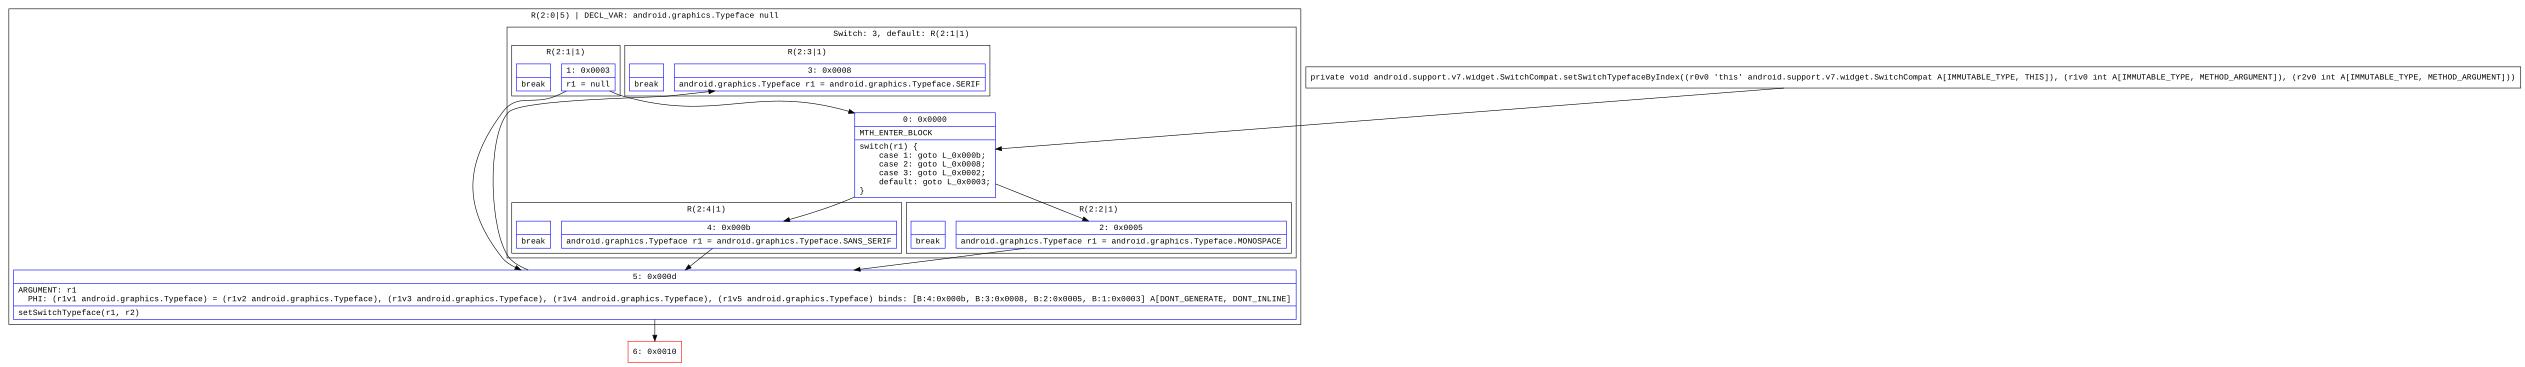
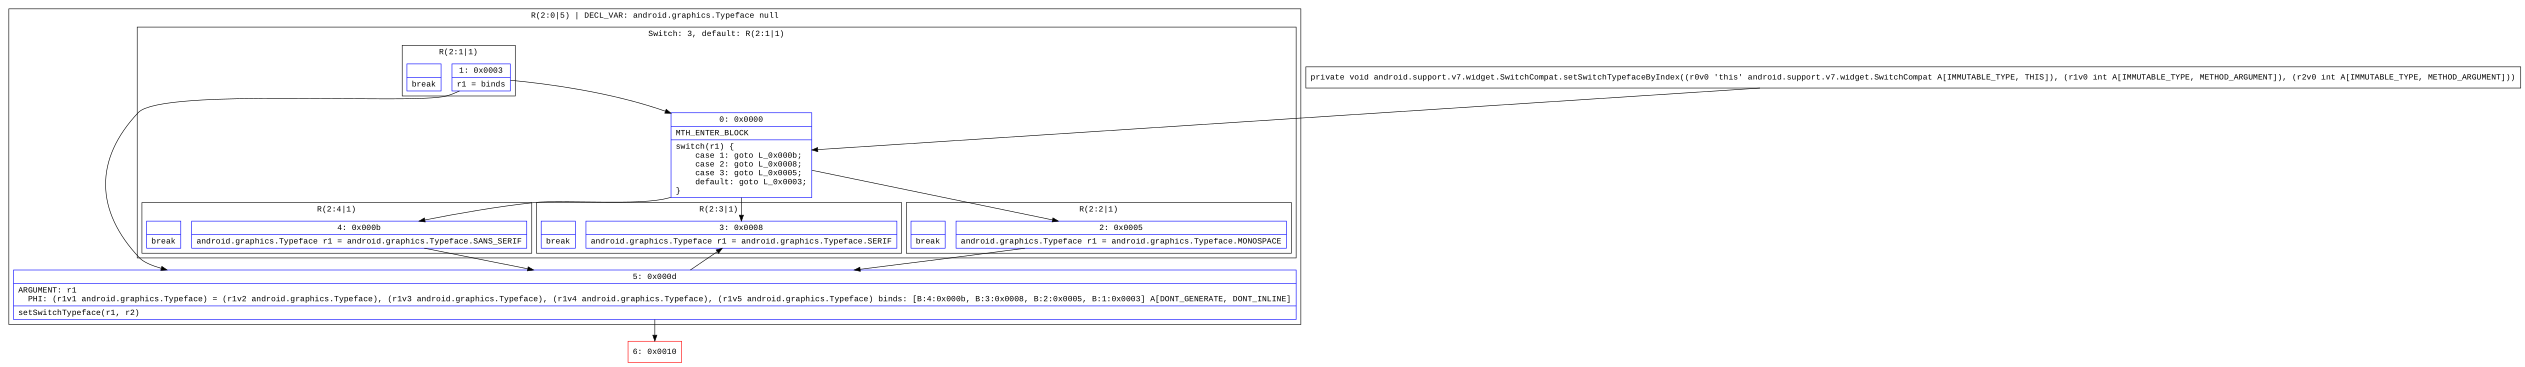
(588, 84) -> (481, 84)
(923, 173) -> (739, 173)
none -> (741, 206)
